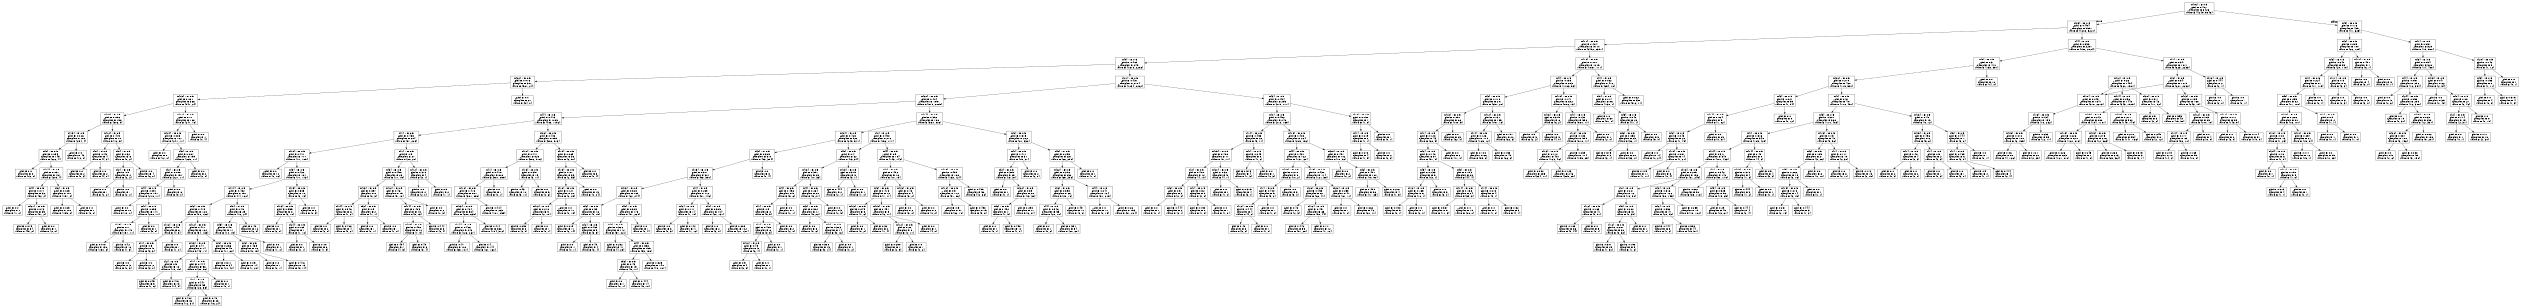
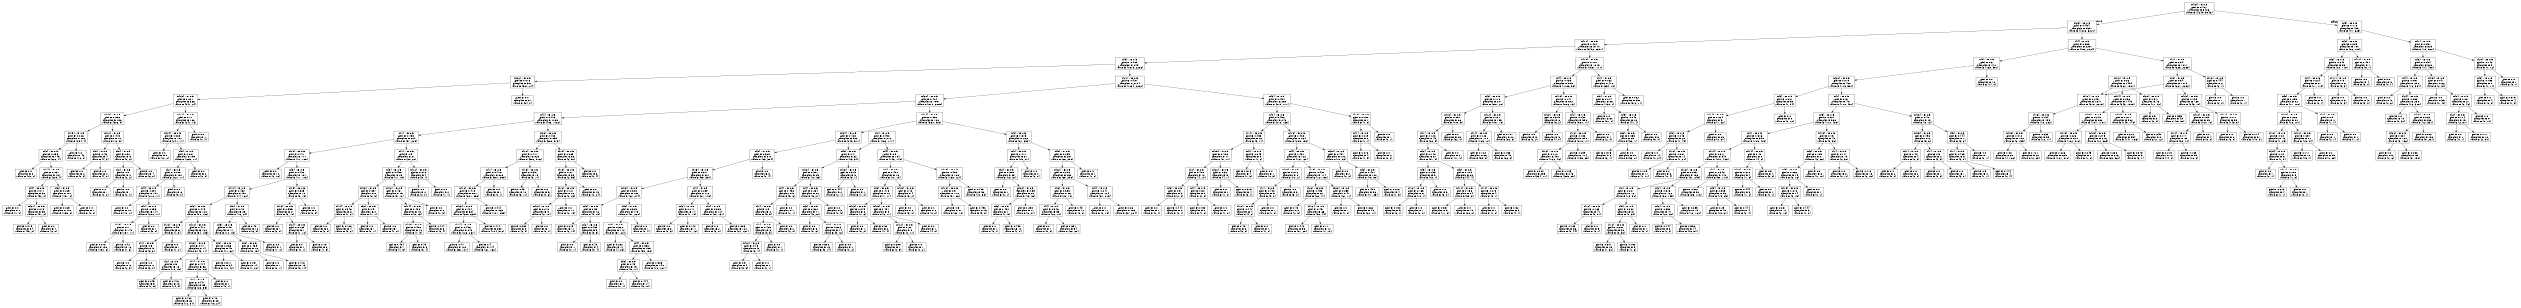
(1627, 137) -> (1627, 137)
(1025, 192) -> (1025, 192)
